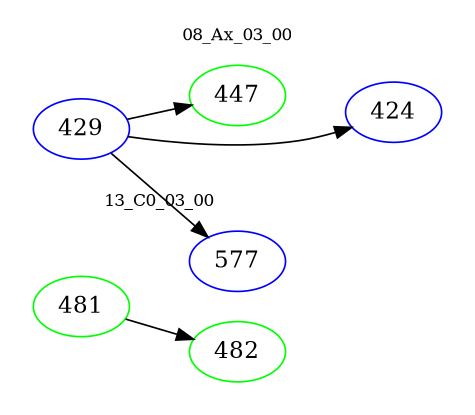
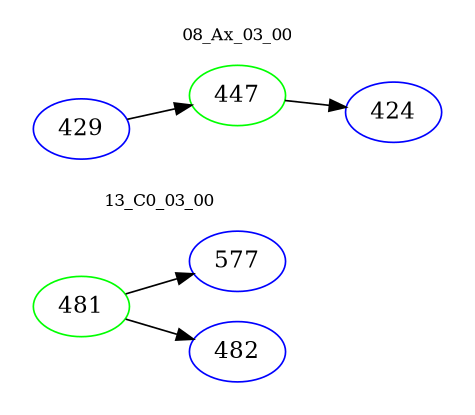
(232, 145) -> (307, 103)
(161, 197) -> (151, 286)
(237, 352) -> (237, 352)
